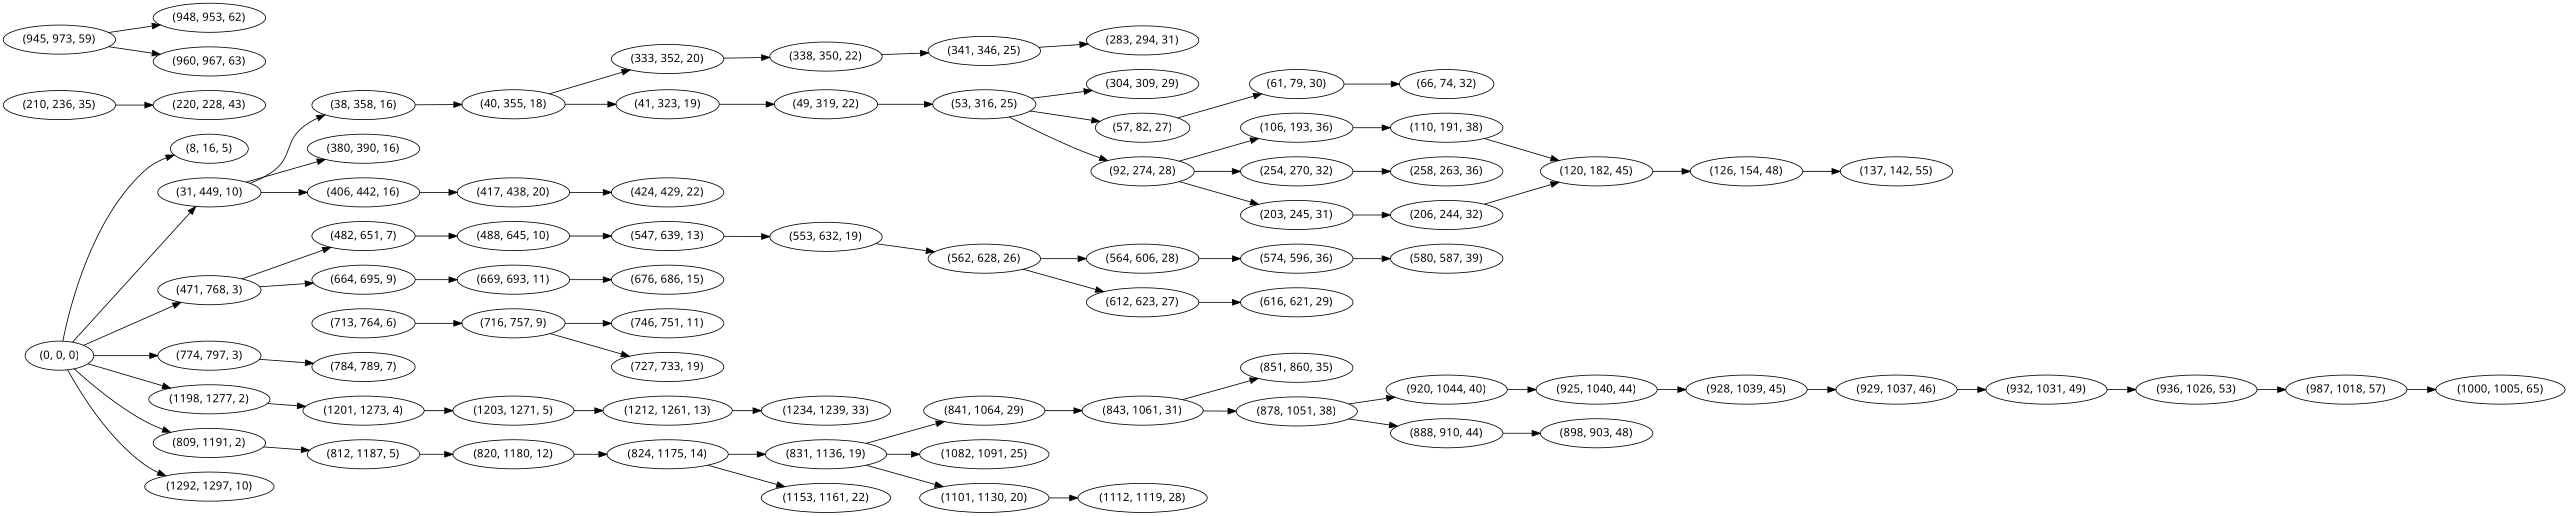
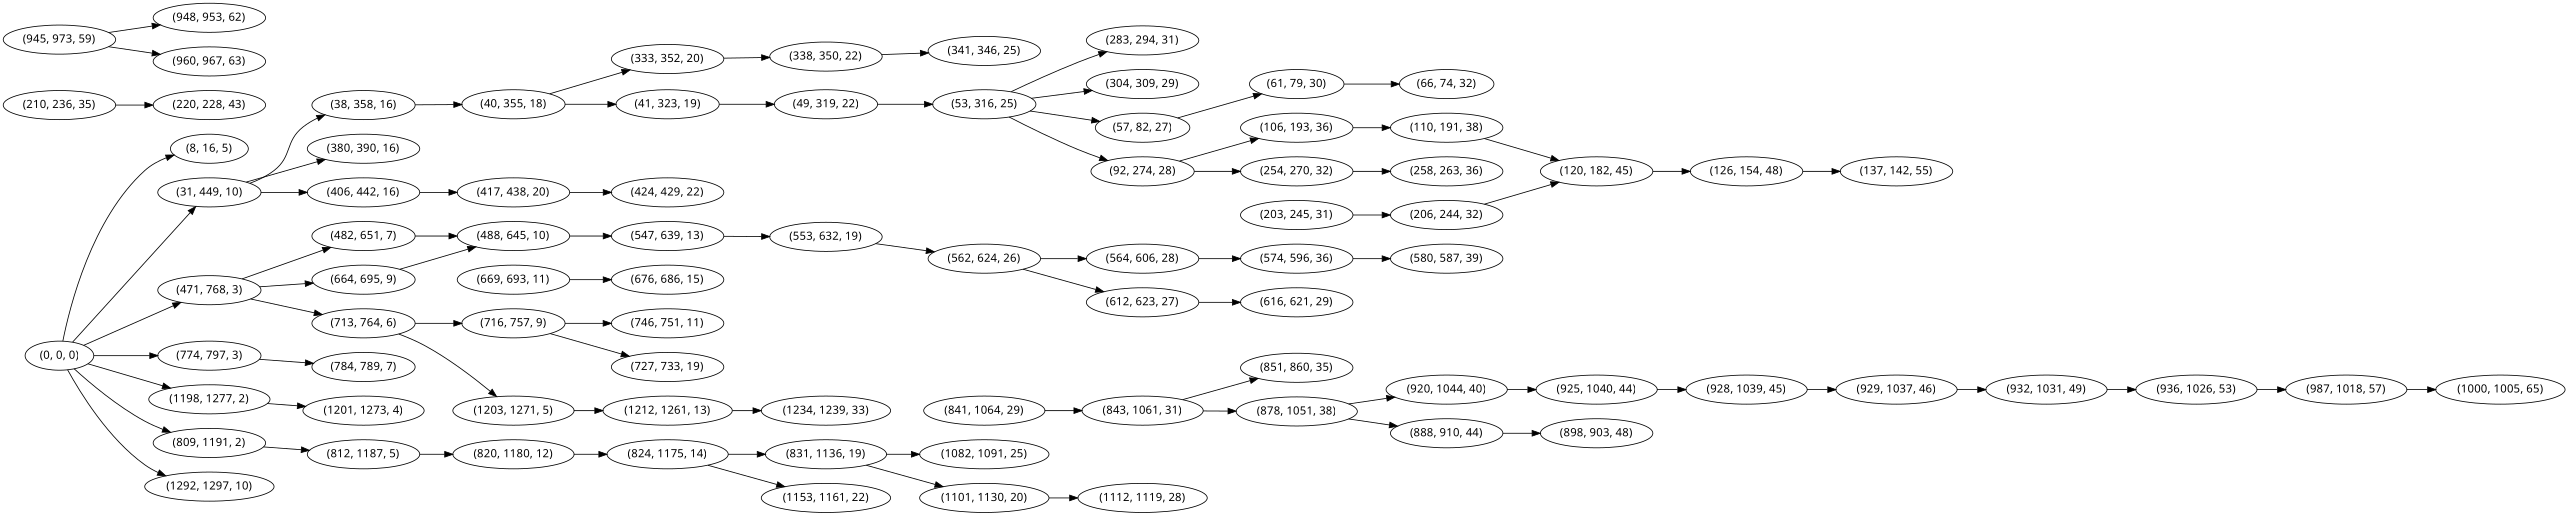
(1059, 46) -> (1055, 72)
(1215, 192) -> none
(984, 259) -> (984, 259)
(432, 280) -> (434, 259)
none -> (283, 306)
(434, 411) -> (447, 359)
(901, 434) -> none
